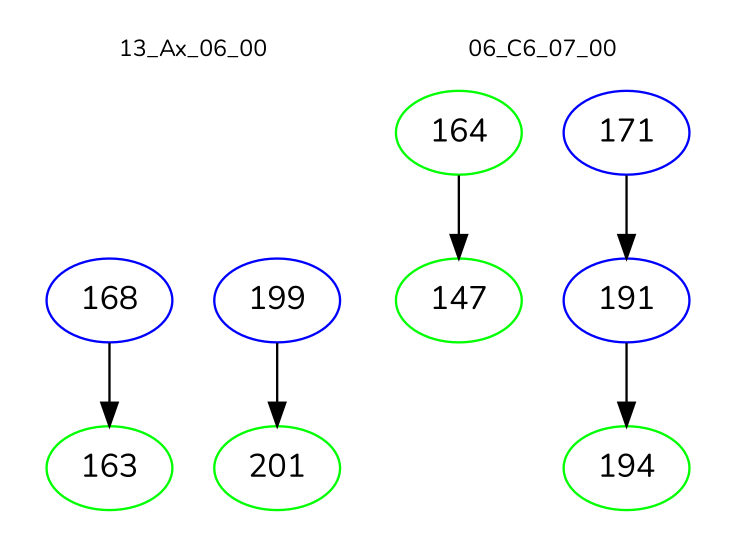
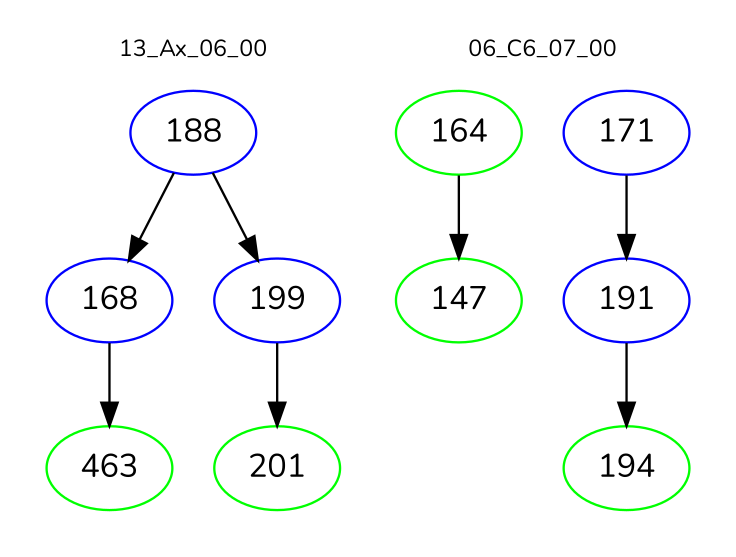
none -> (193, 133)
(109, 468) -> (109, 468)
